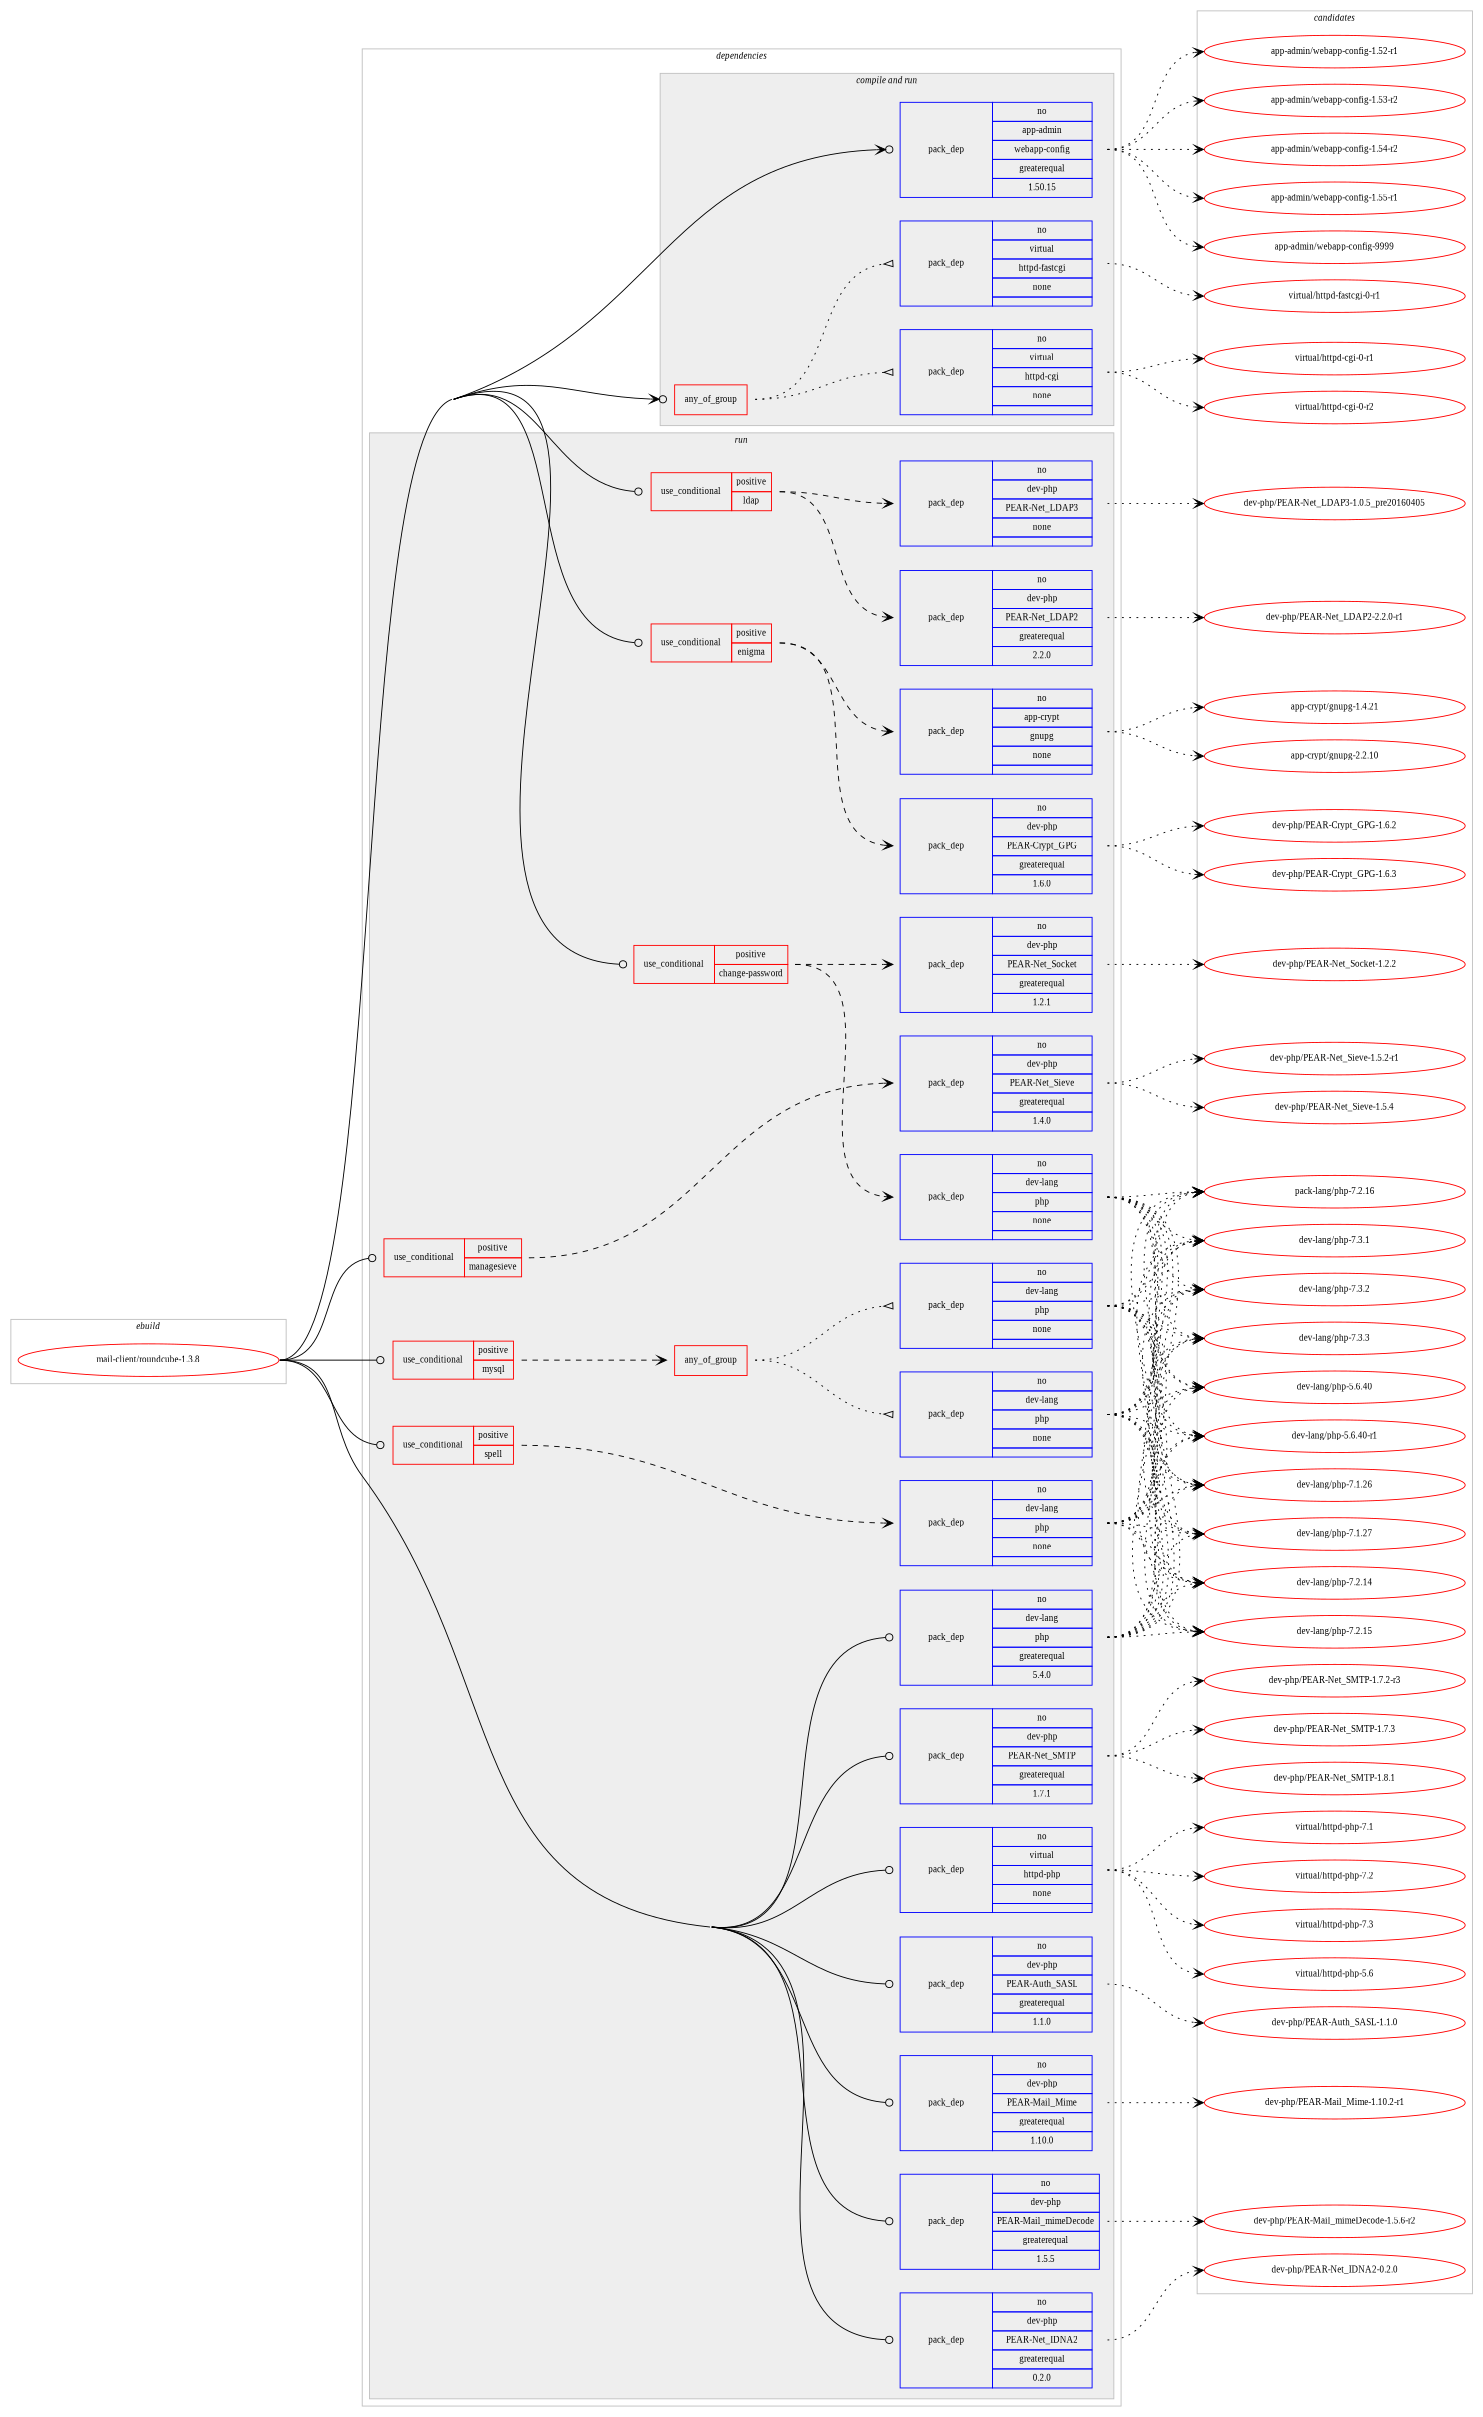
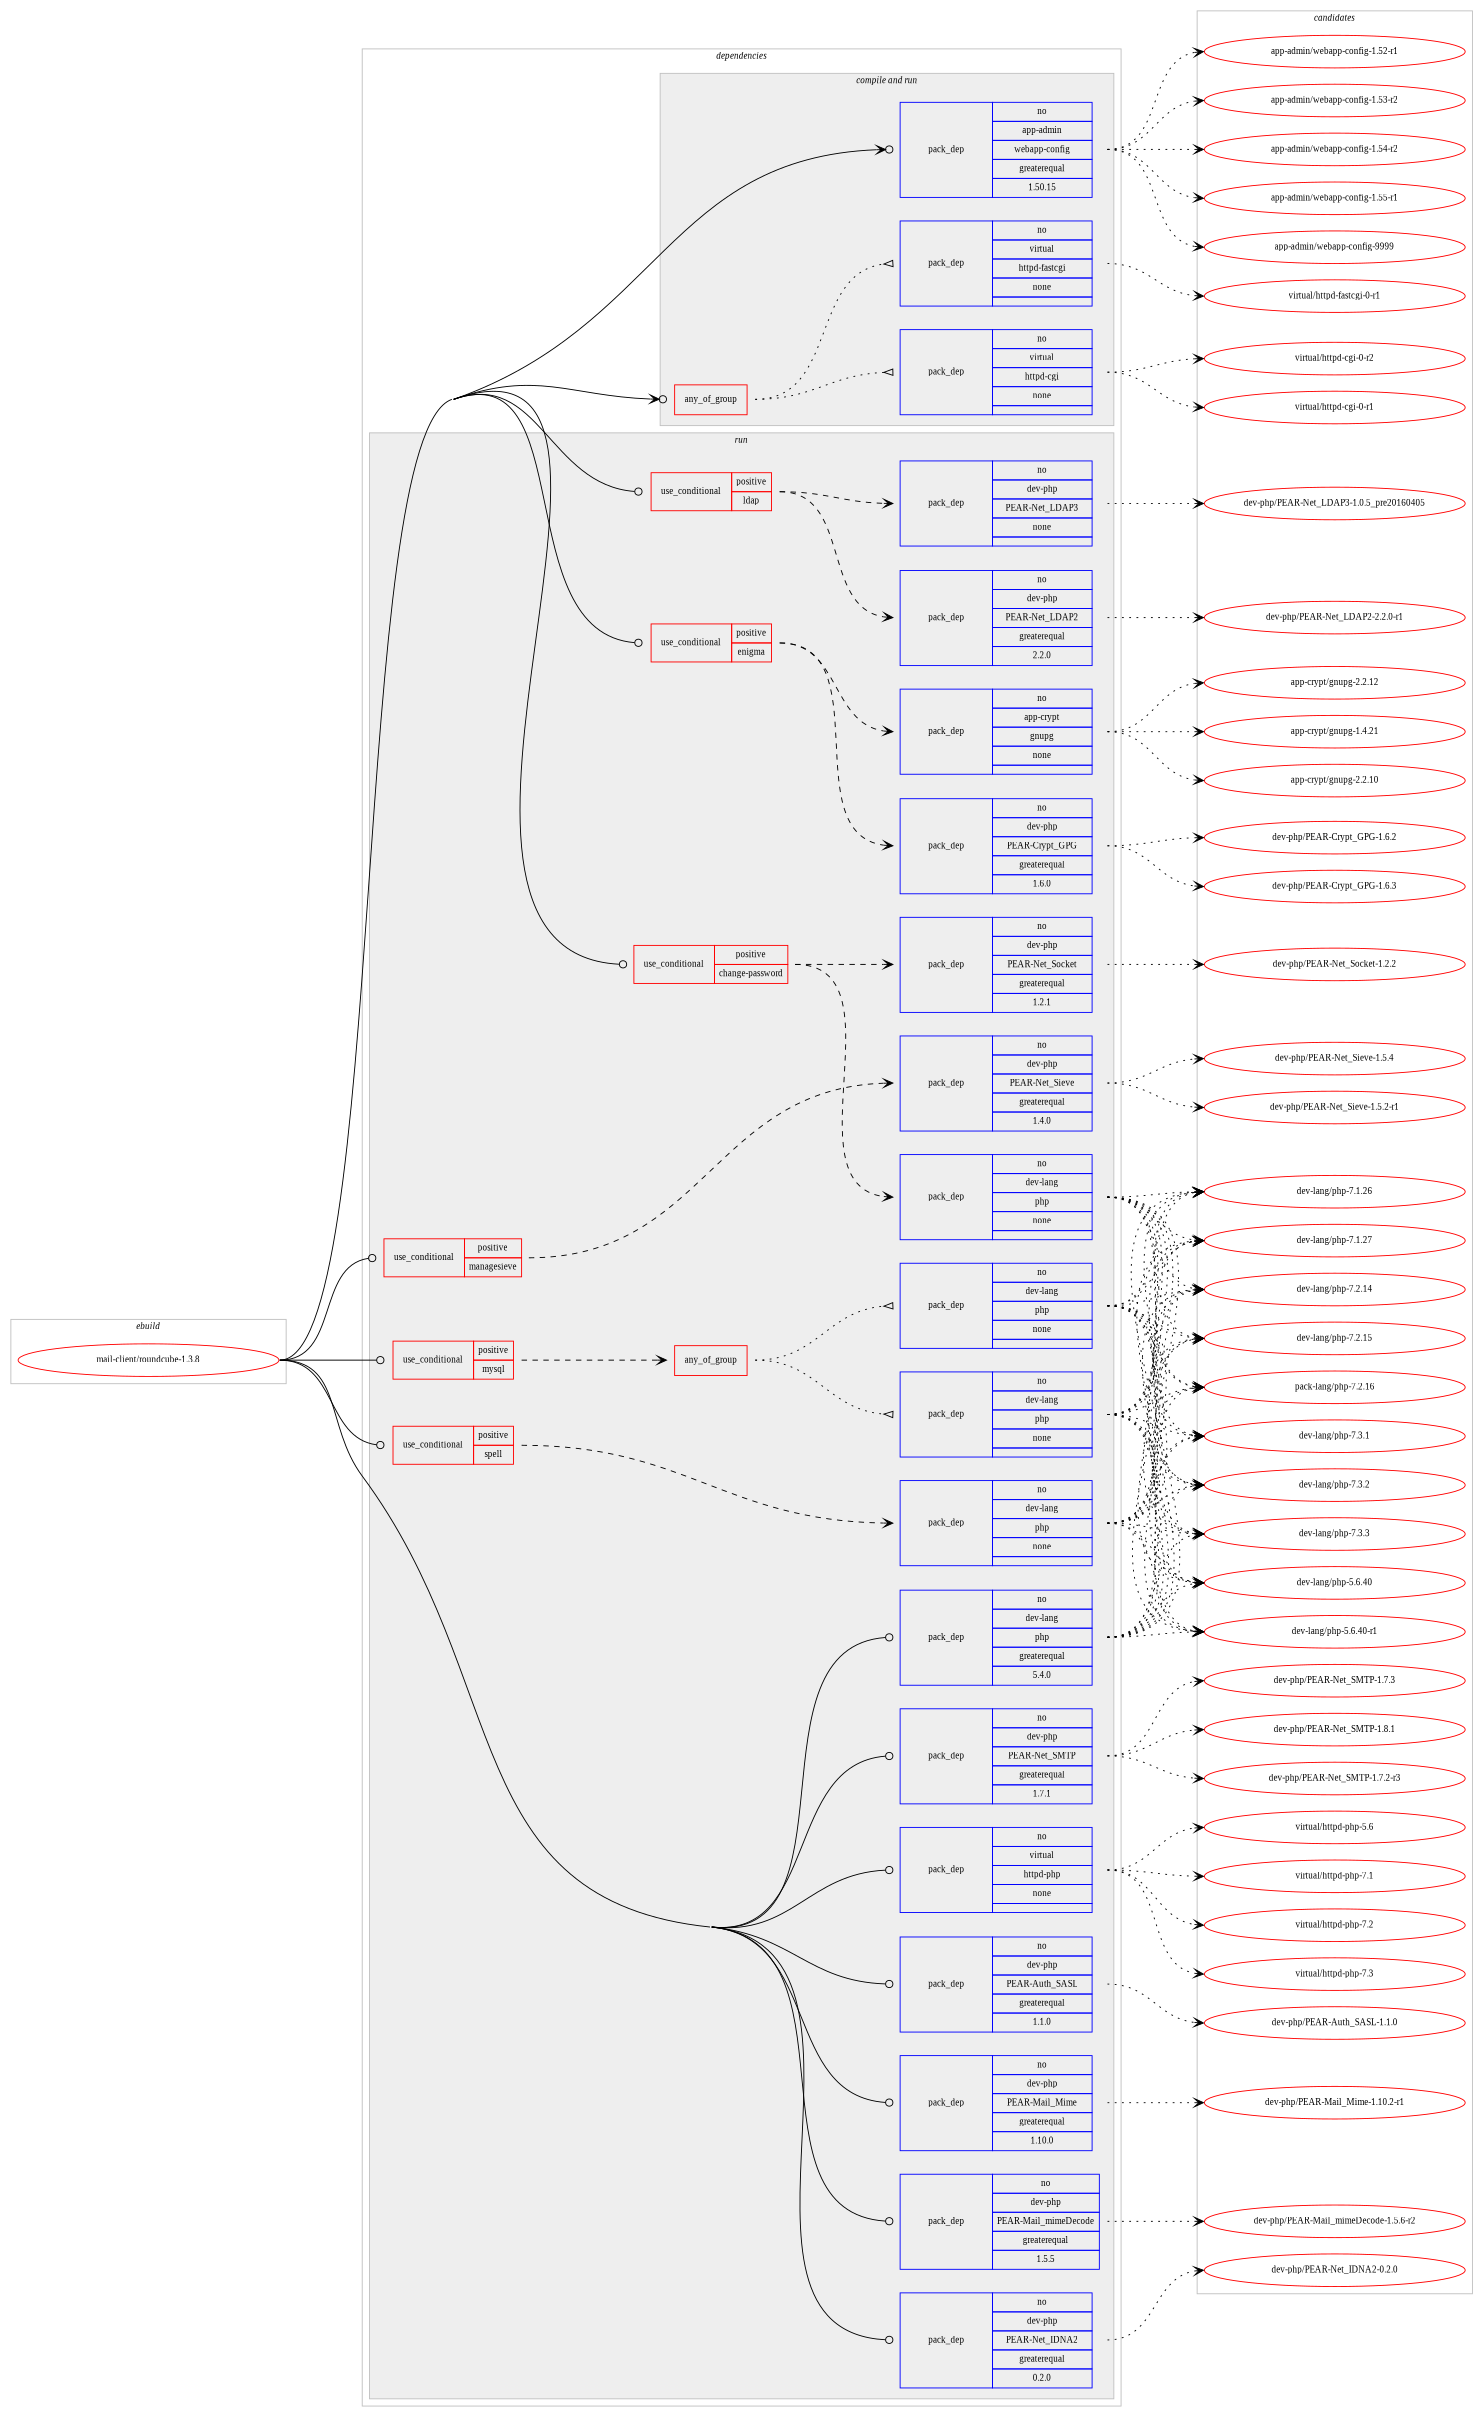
none -> (1335, 683)
